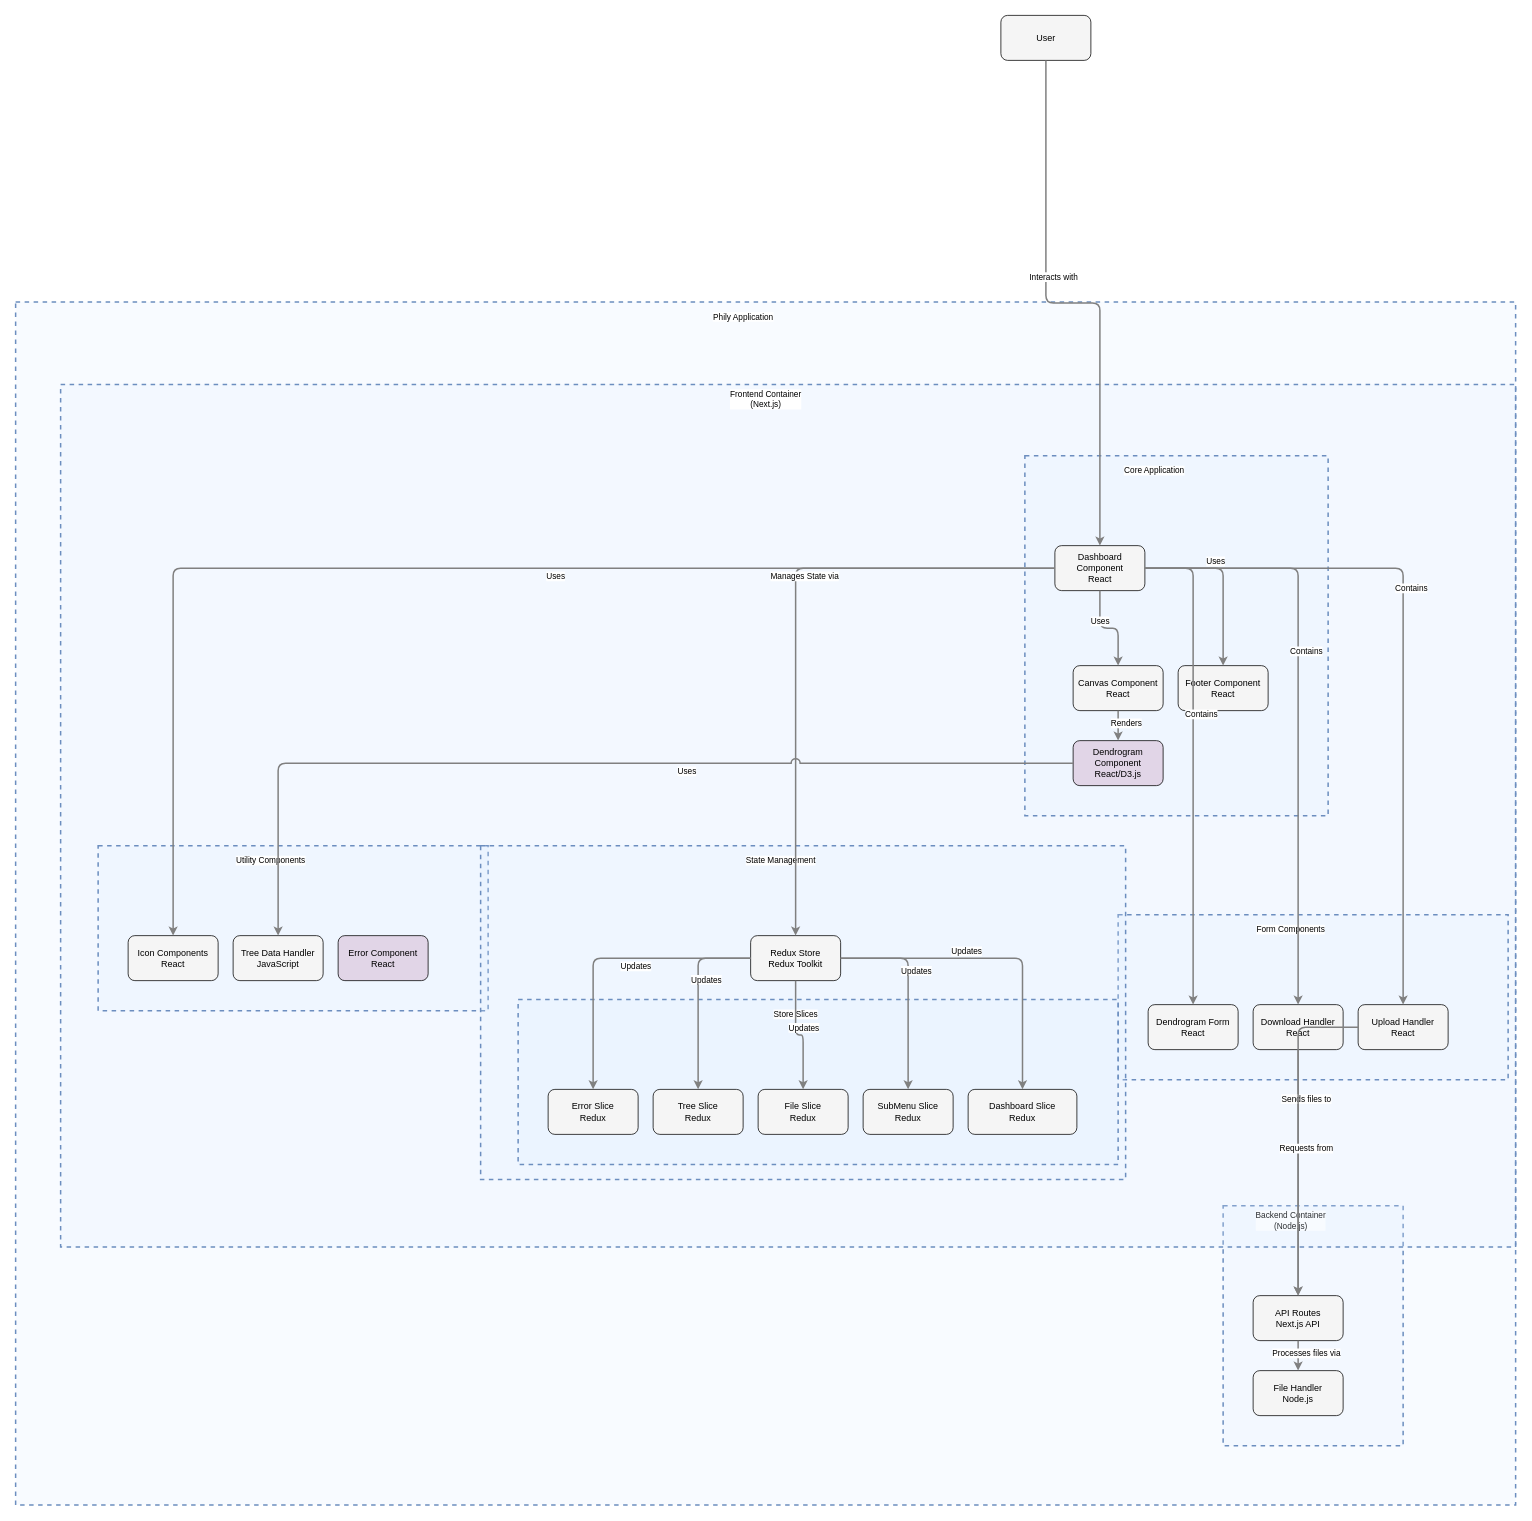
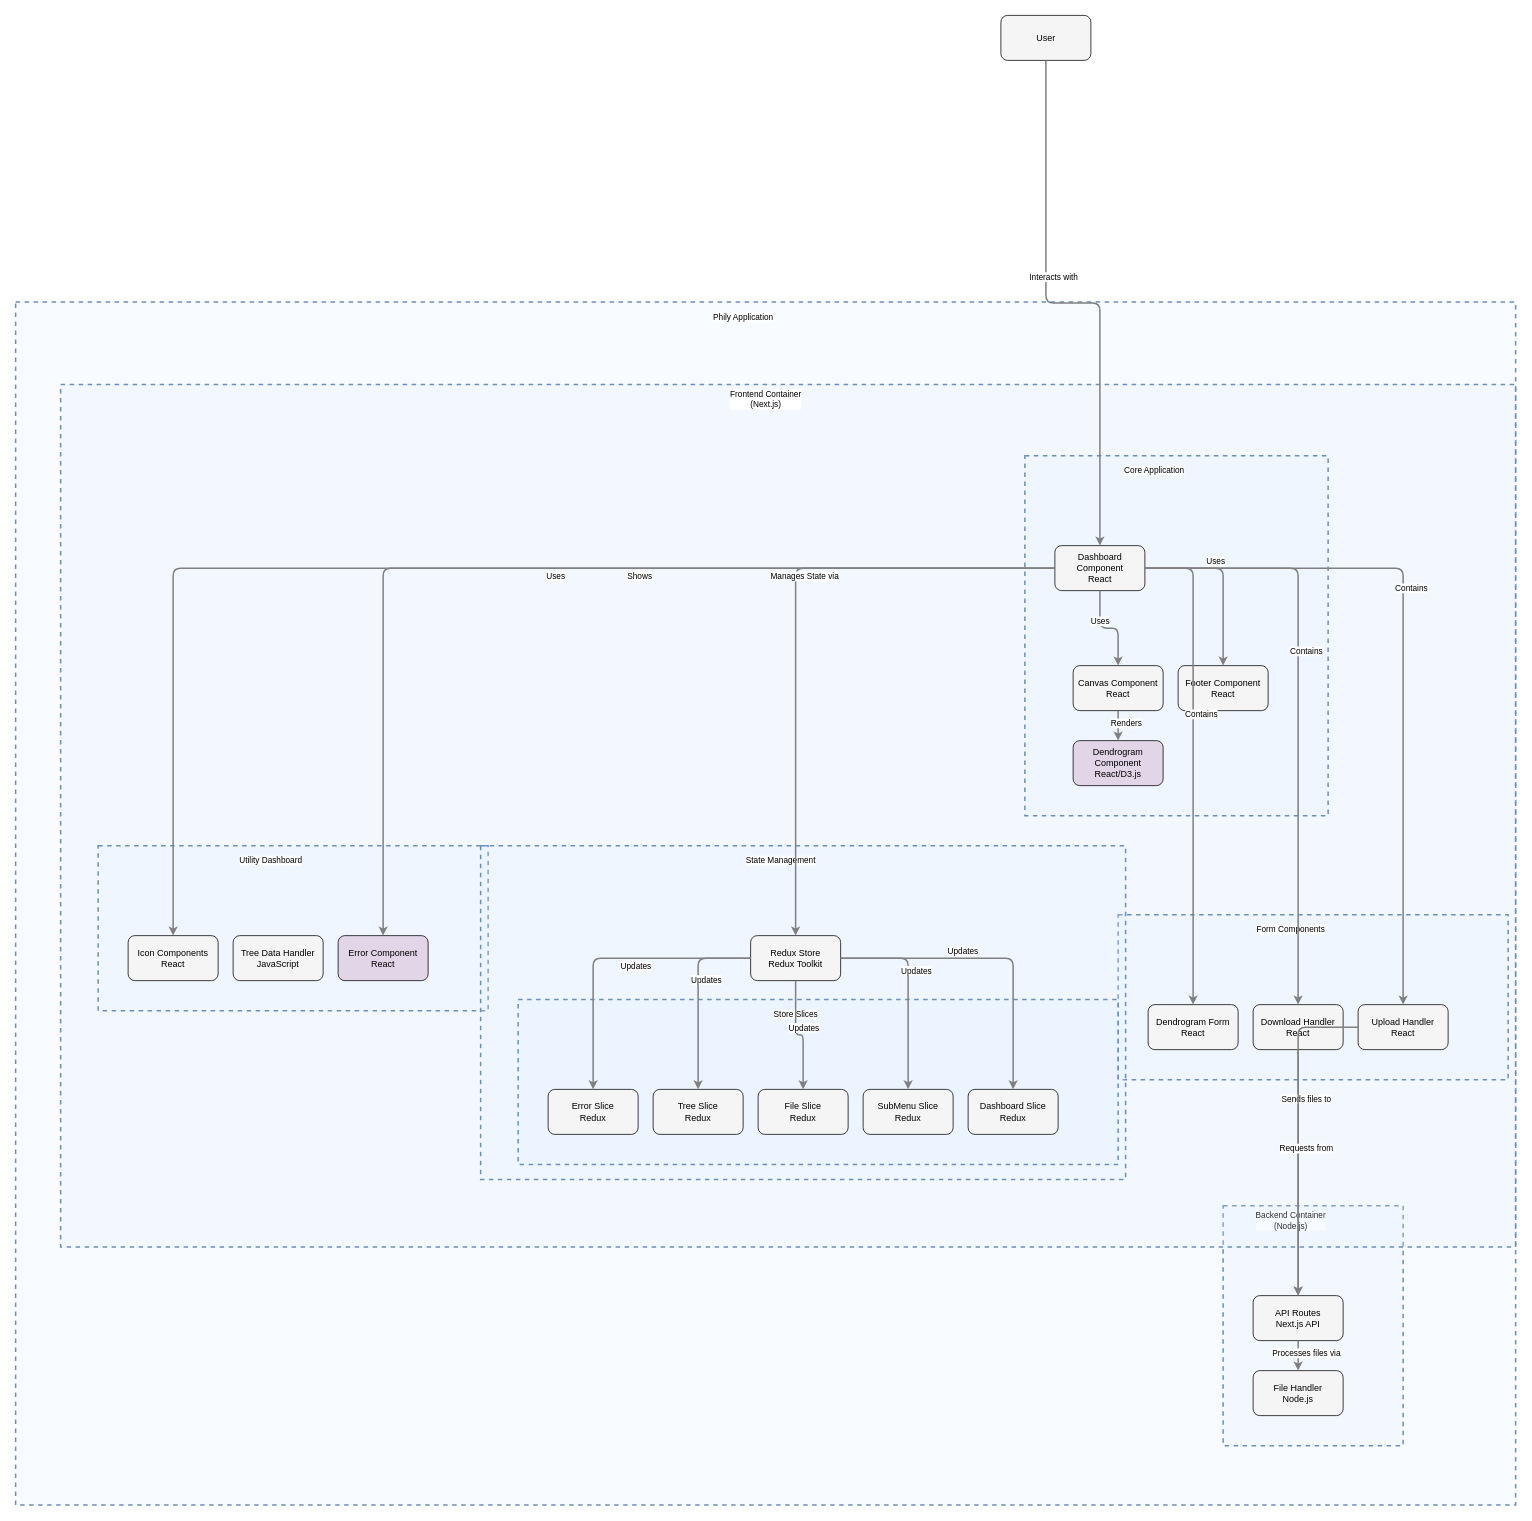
none -> (383, 750)
(597, 763) -> none
(271, 861) -> (271, 861)
(1022, 1112) -> (1013, 1112)
